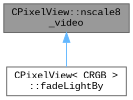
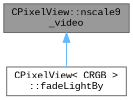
(67, 18) -> (67, 18)
